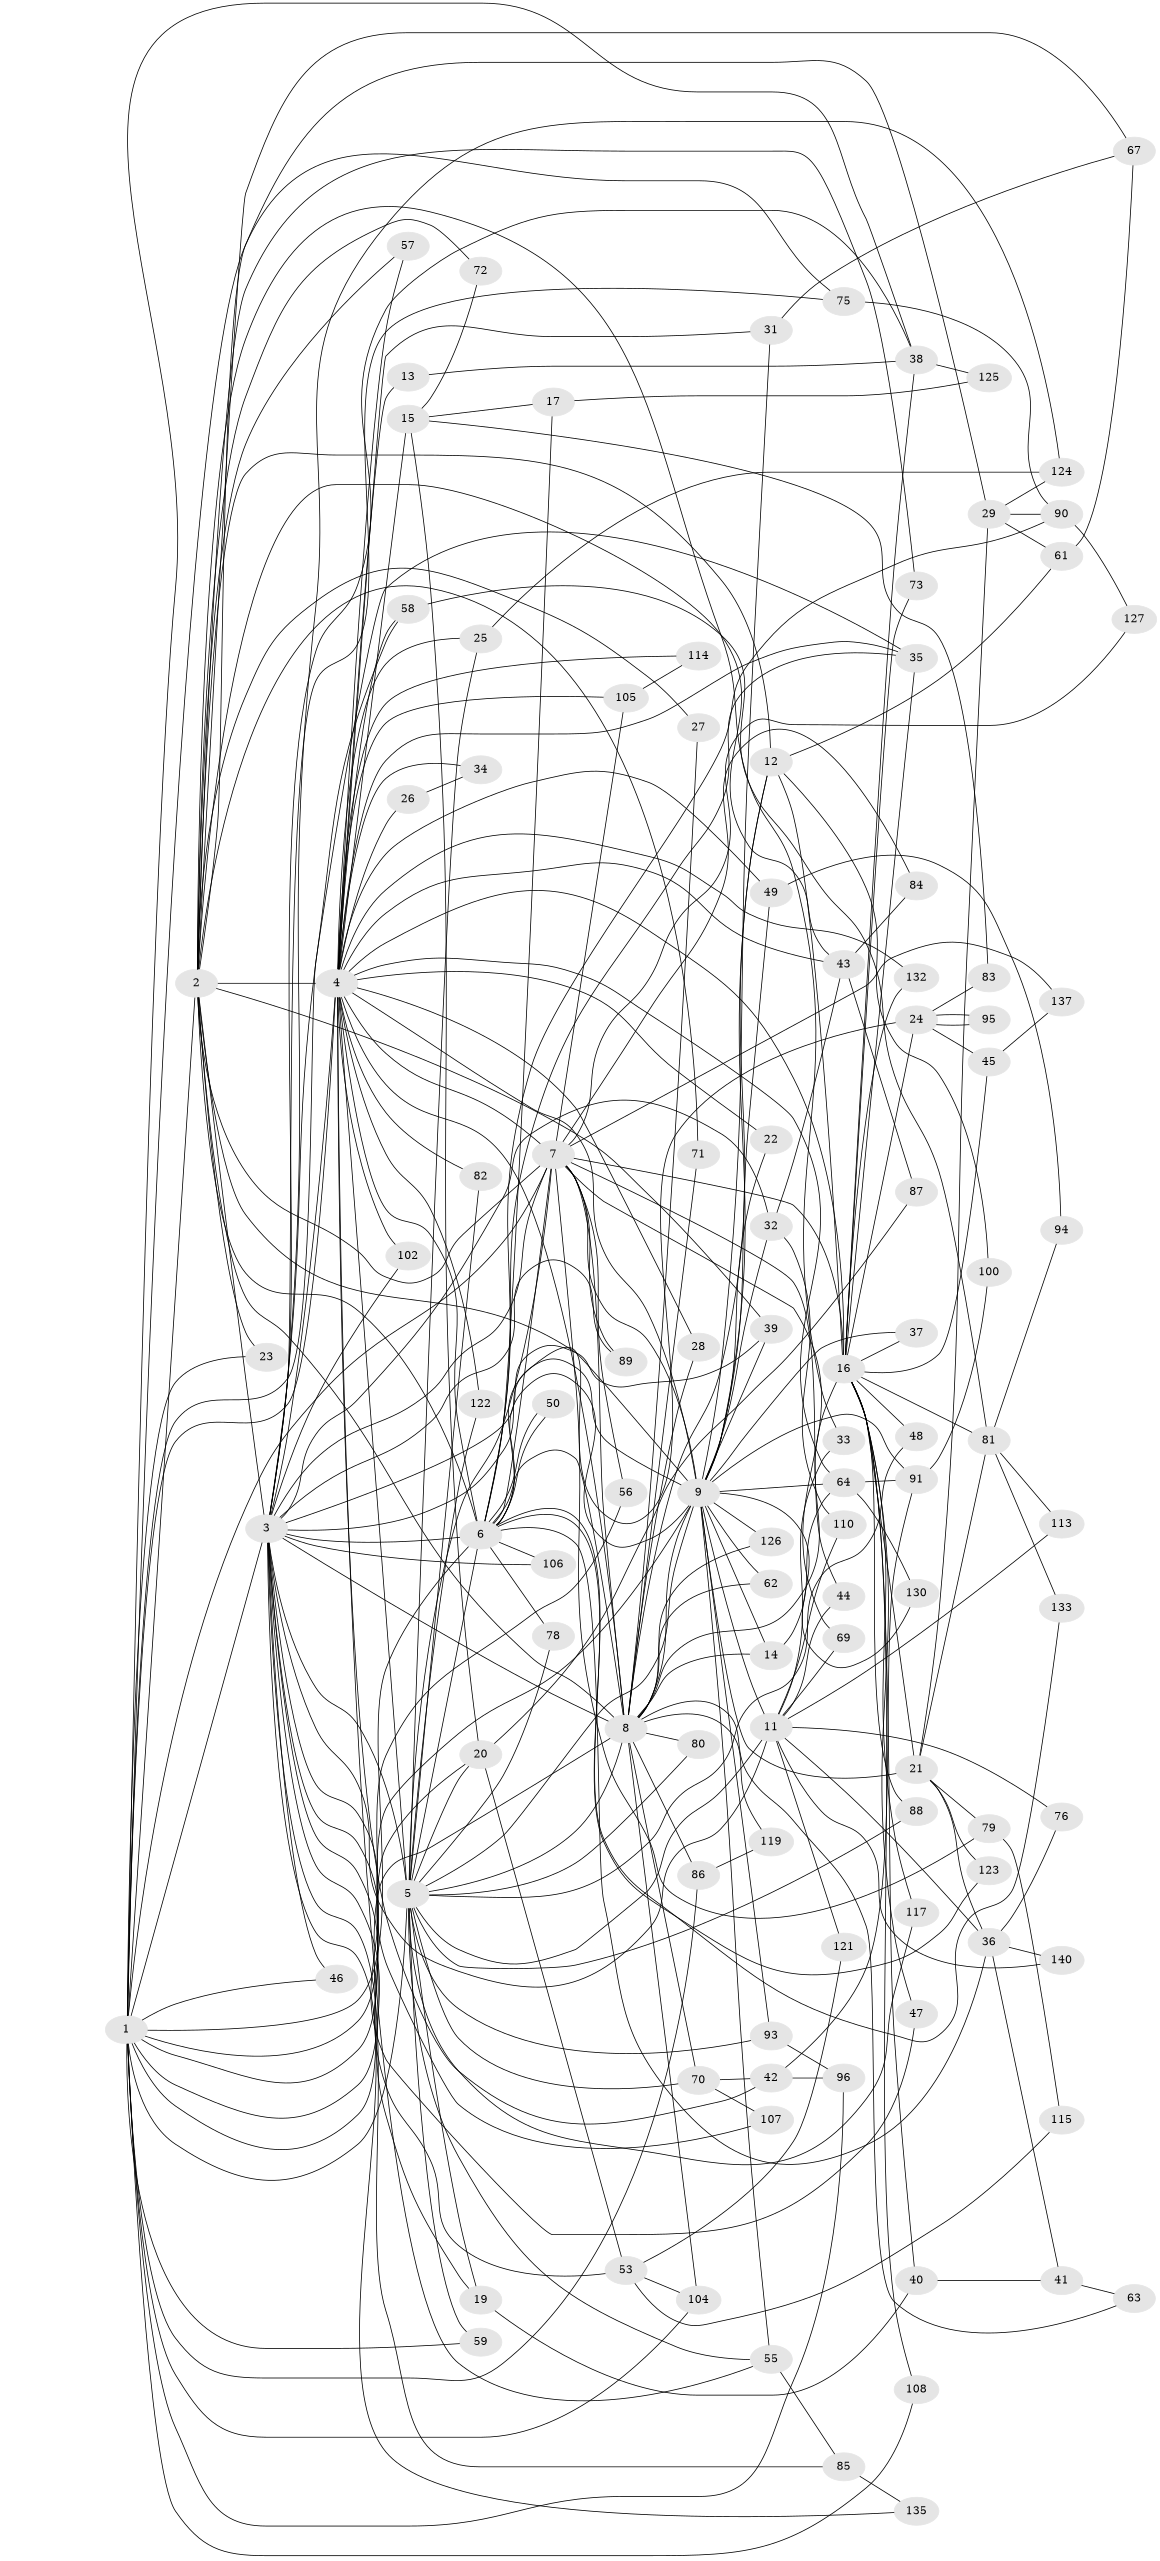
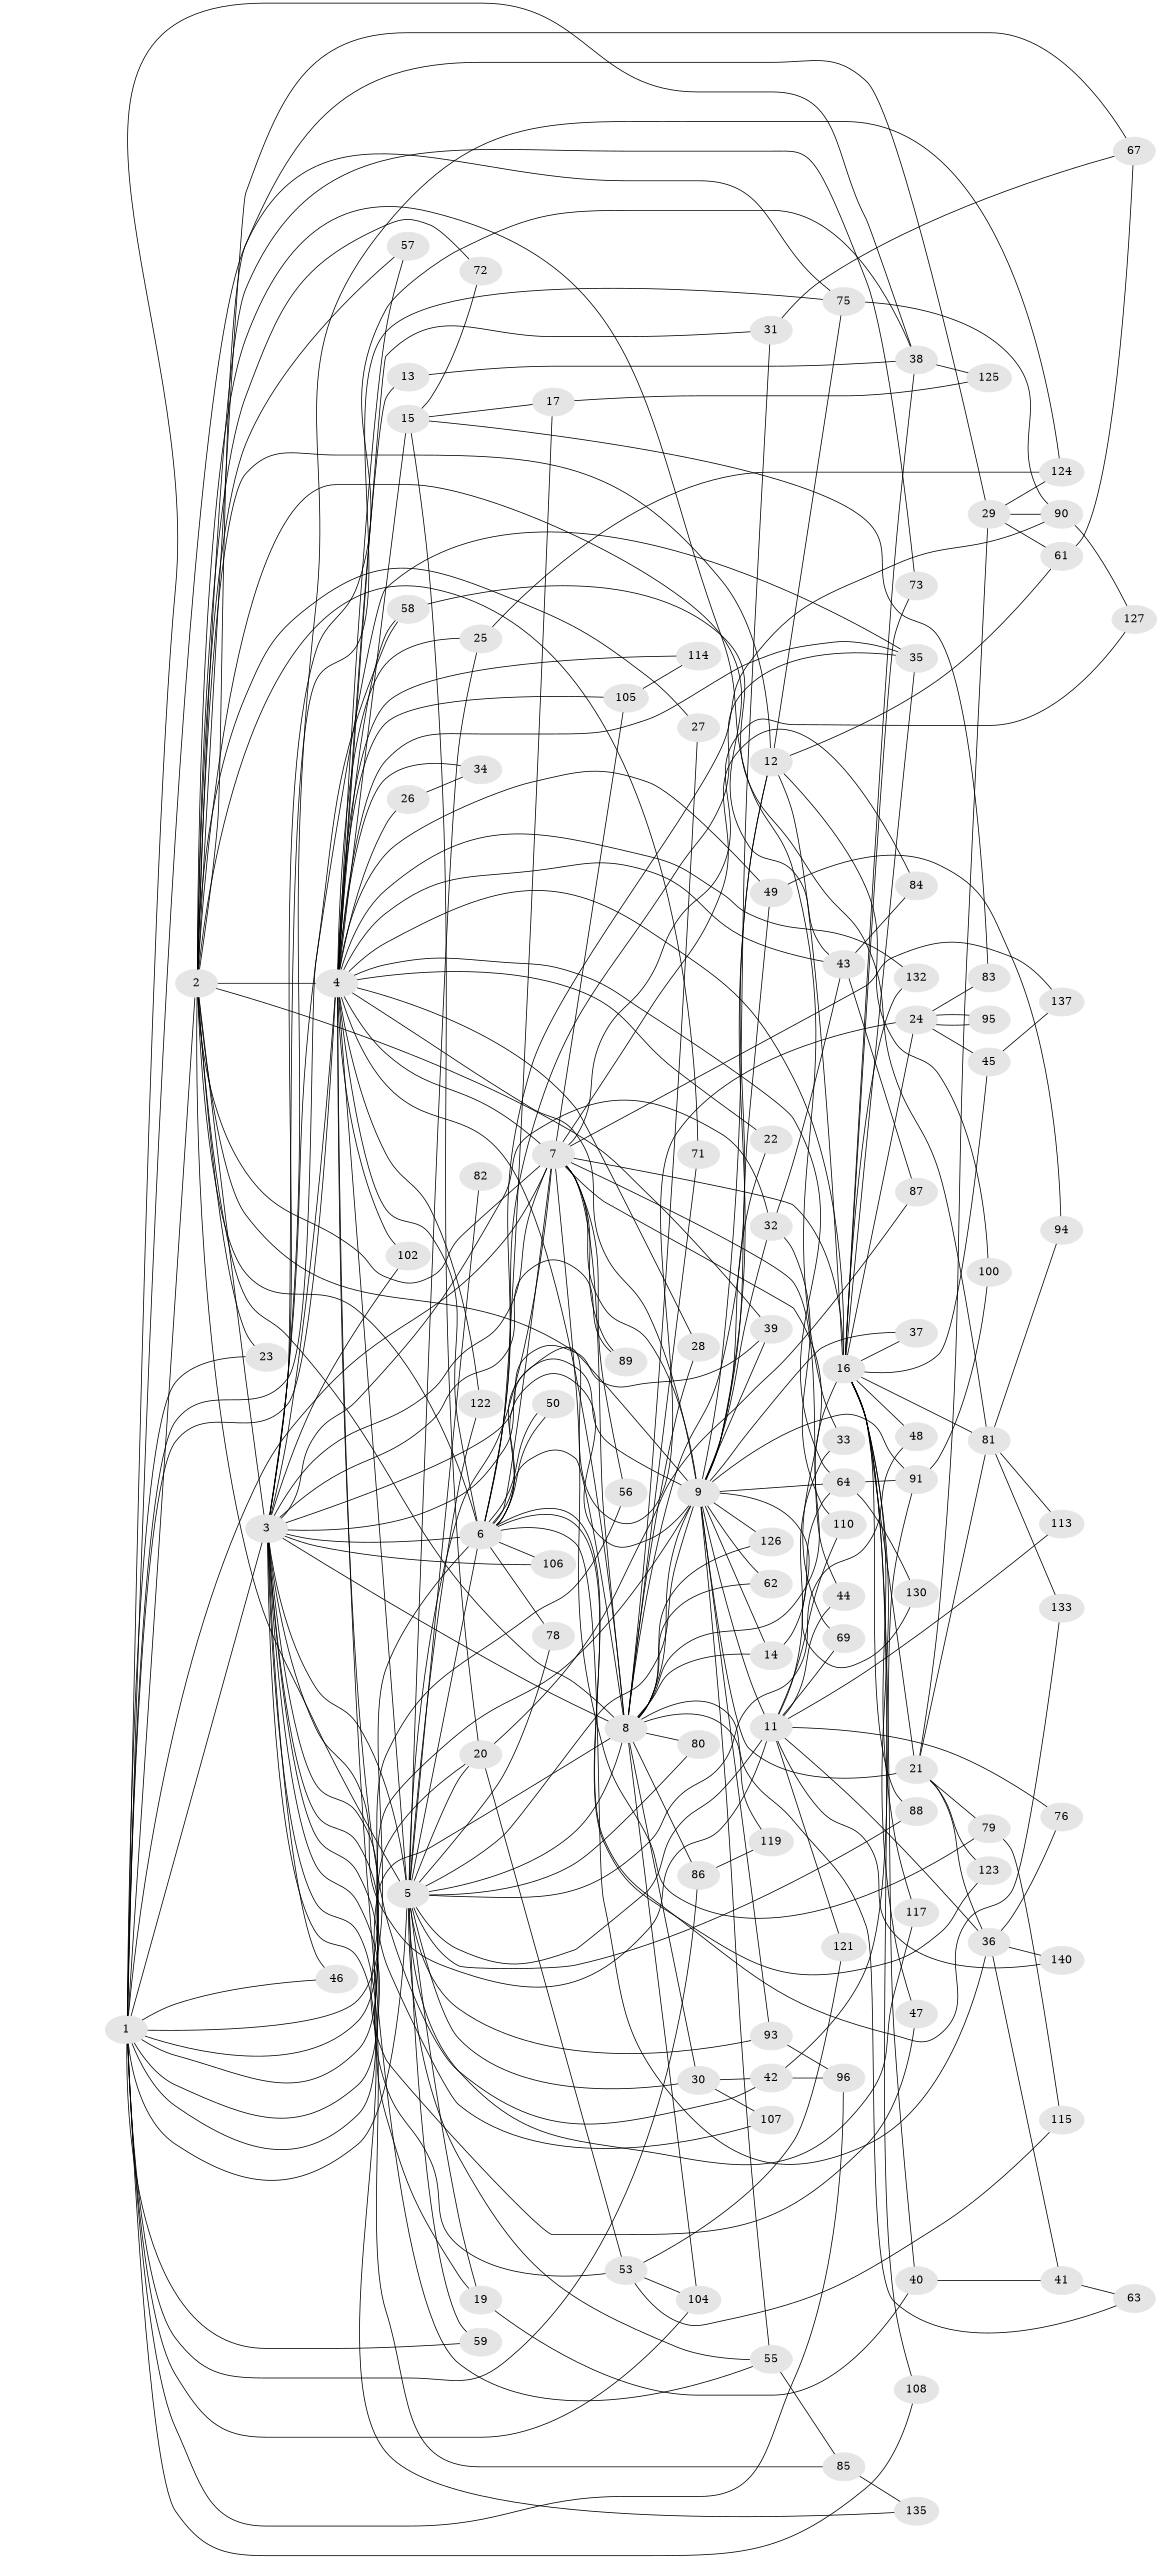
none -> (808, 532)
(378, 1101) -> none
none -> (227, 1457)
(699, 2080) -> (699, 2080)
